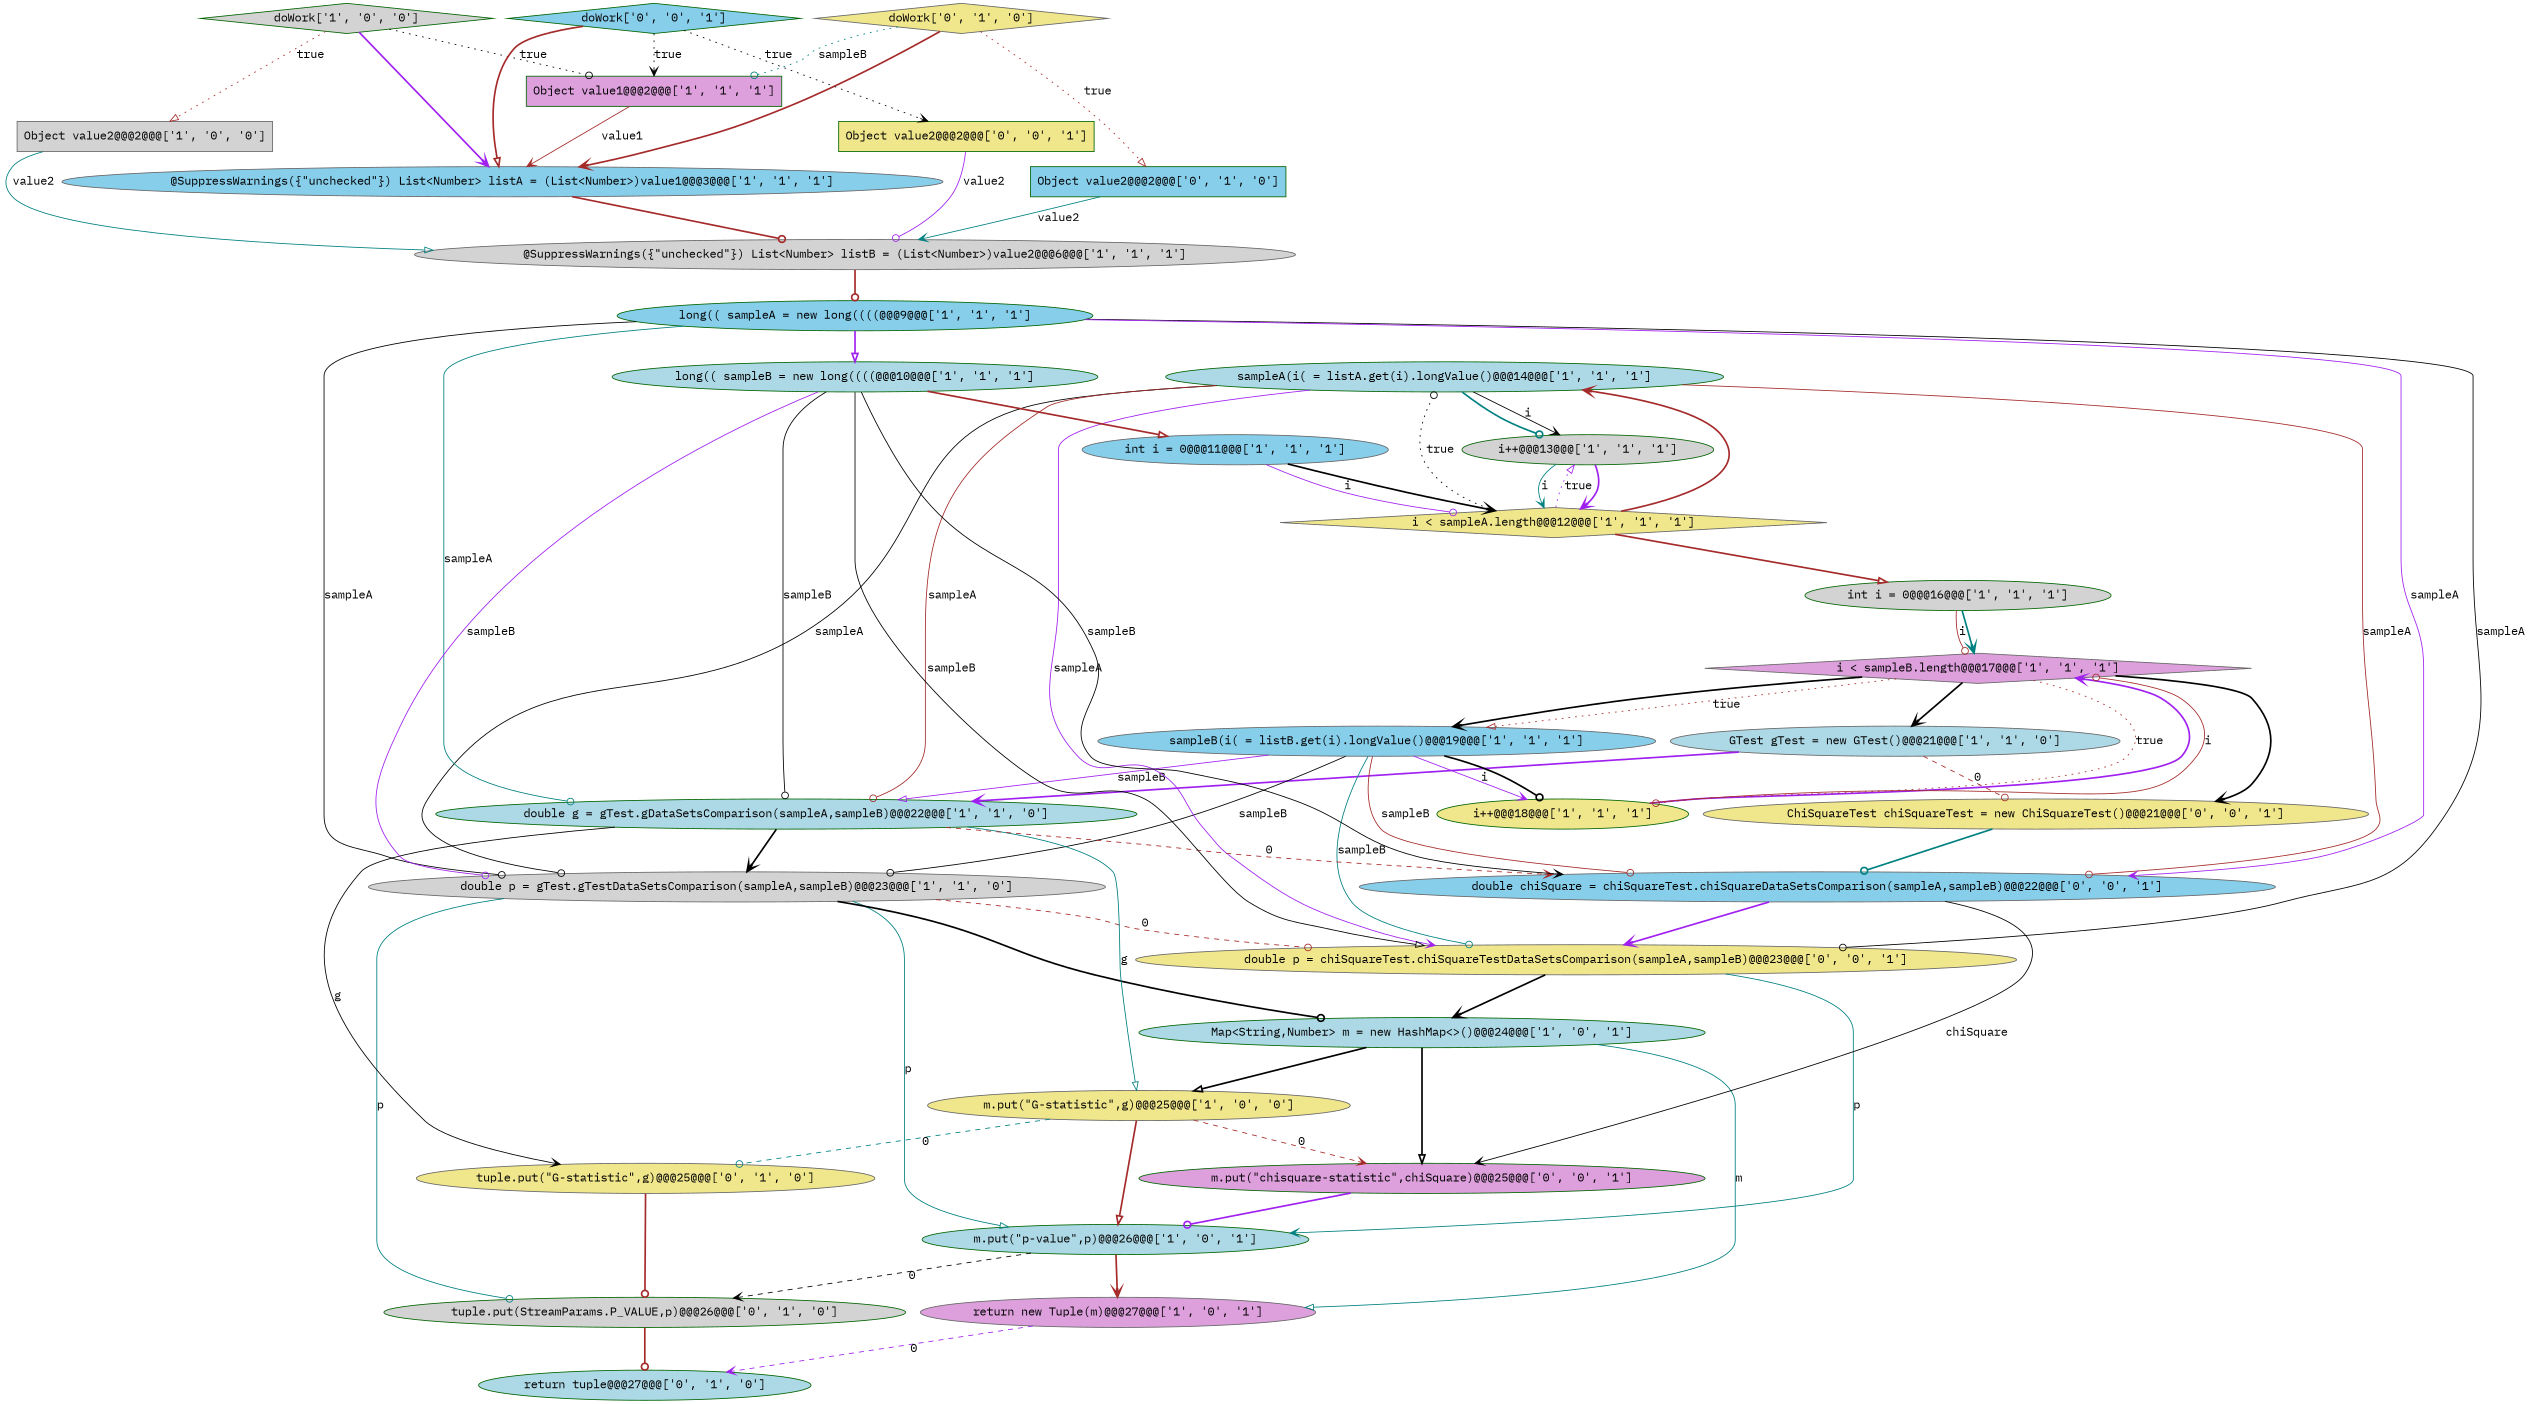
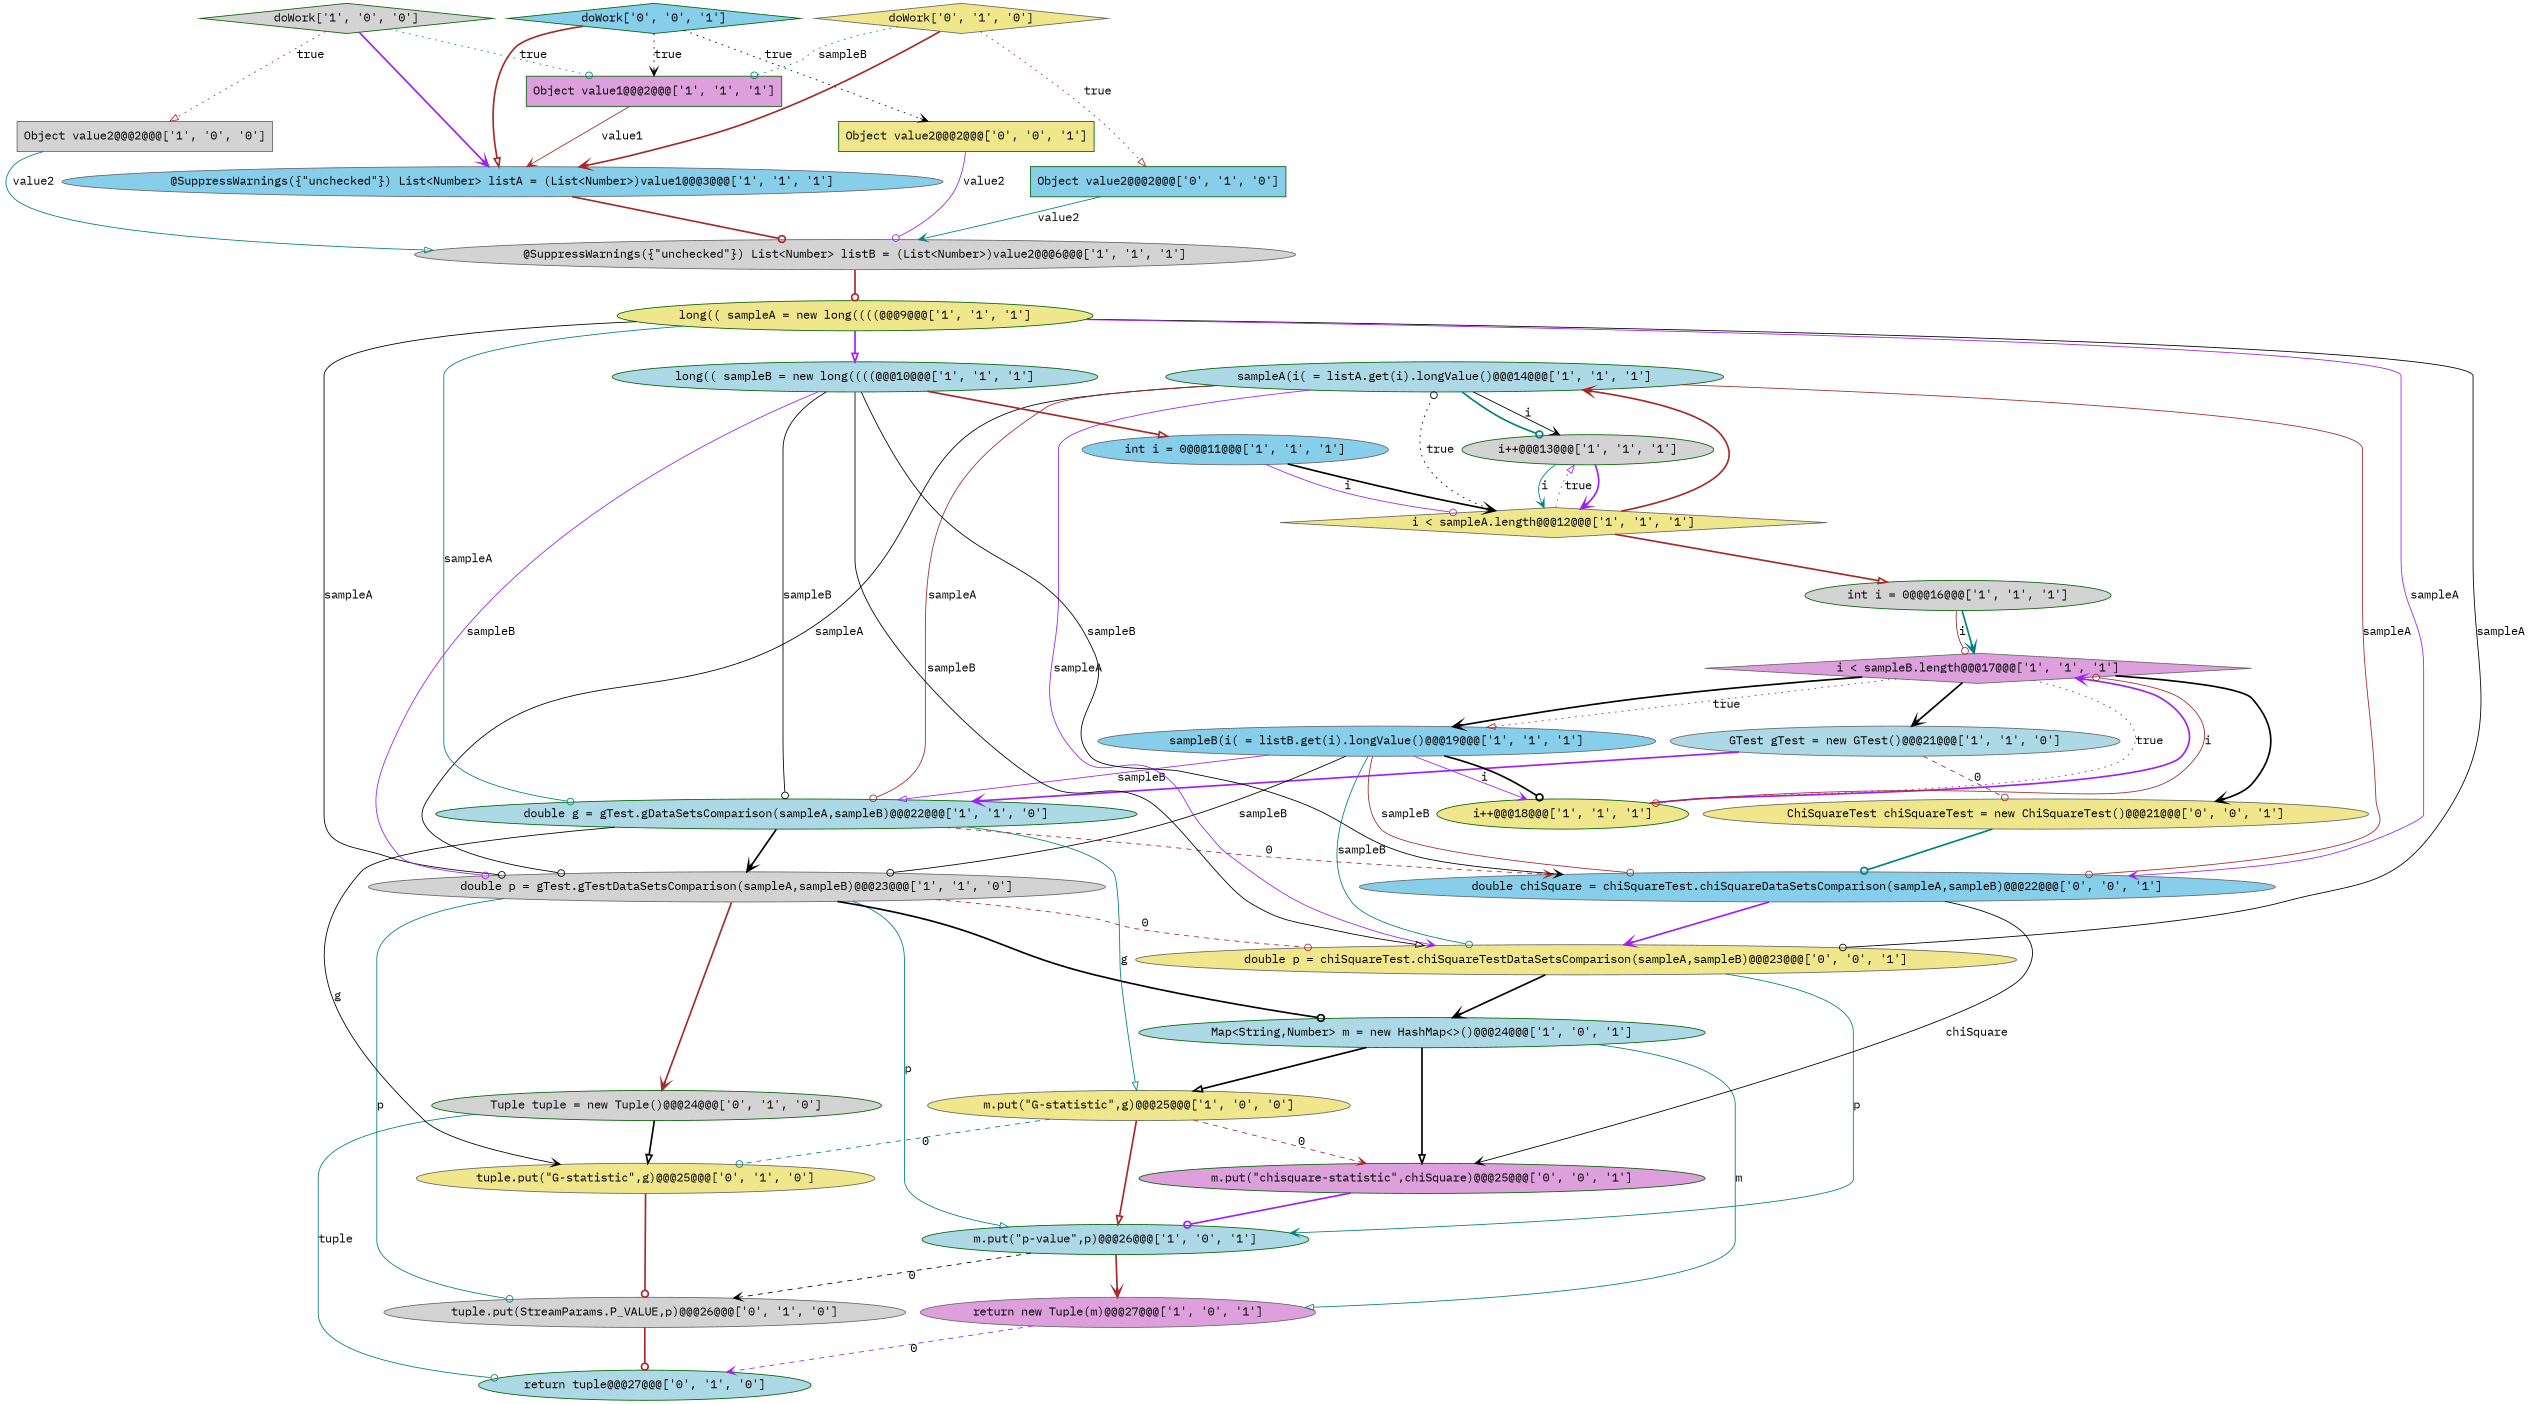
(487, 52) -> (487, 52)
(855, 316) -> (855, 316)
none -> (657, 1105)
(645, 1312) -> (645, 1312)
